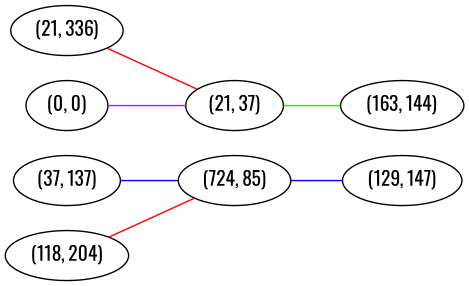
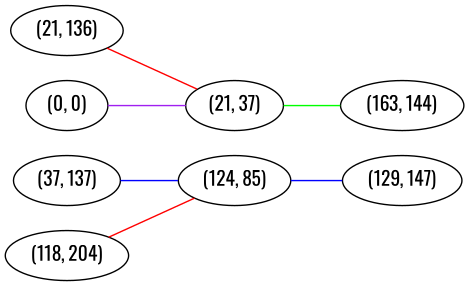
(67, 31) -> (67, 31)
(235, 181) -> (235, 181)
